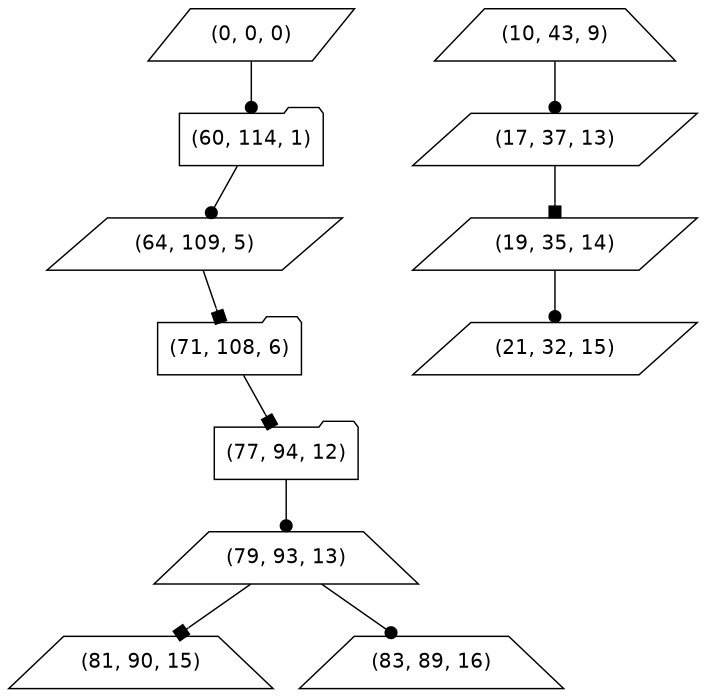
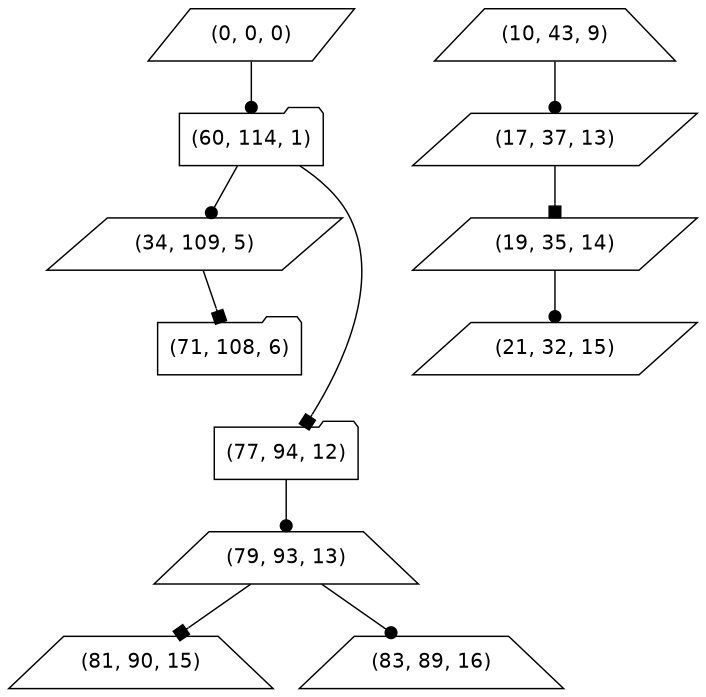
(195, 244) -> (195, 244)
(254, 395) -> (361, 284)
